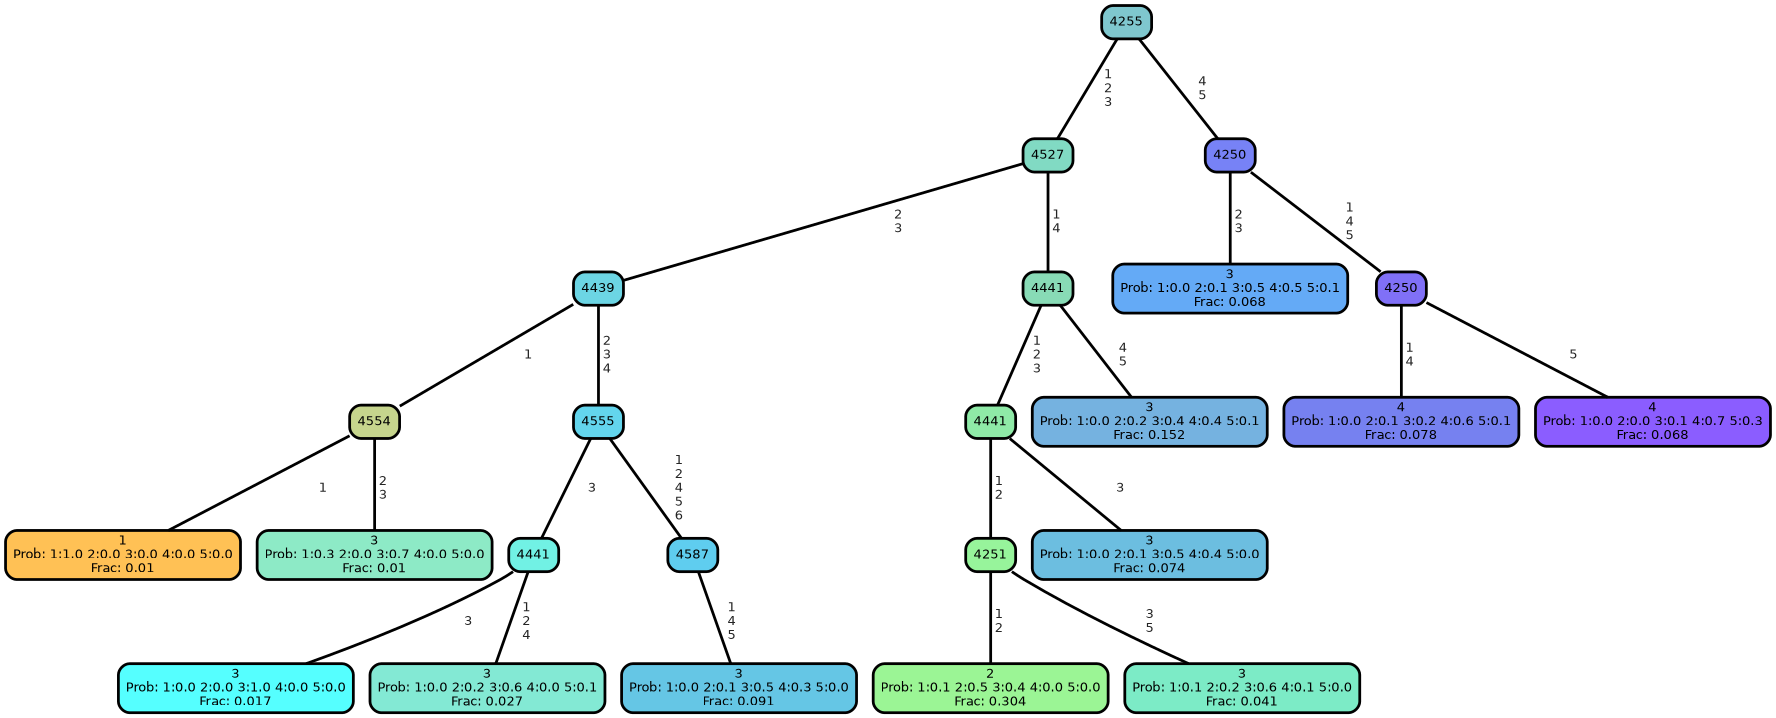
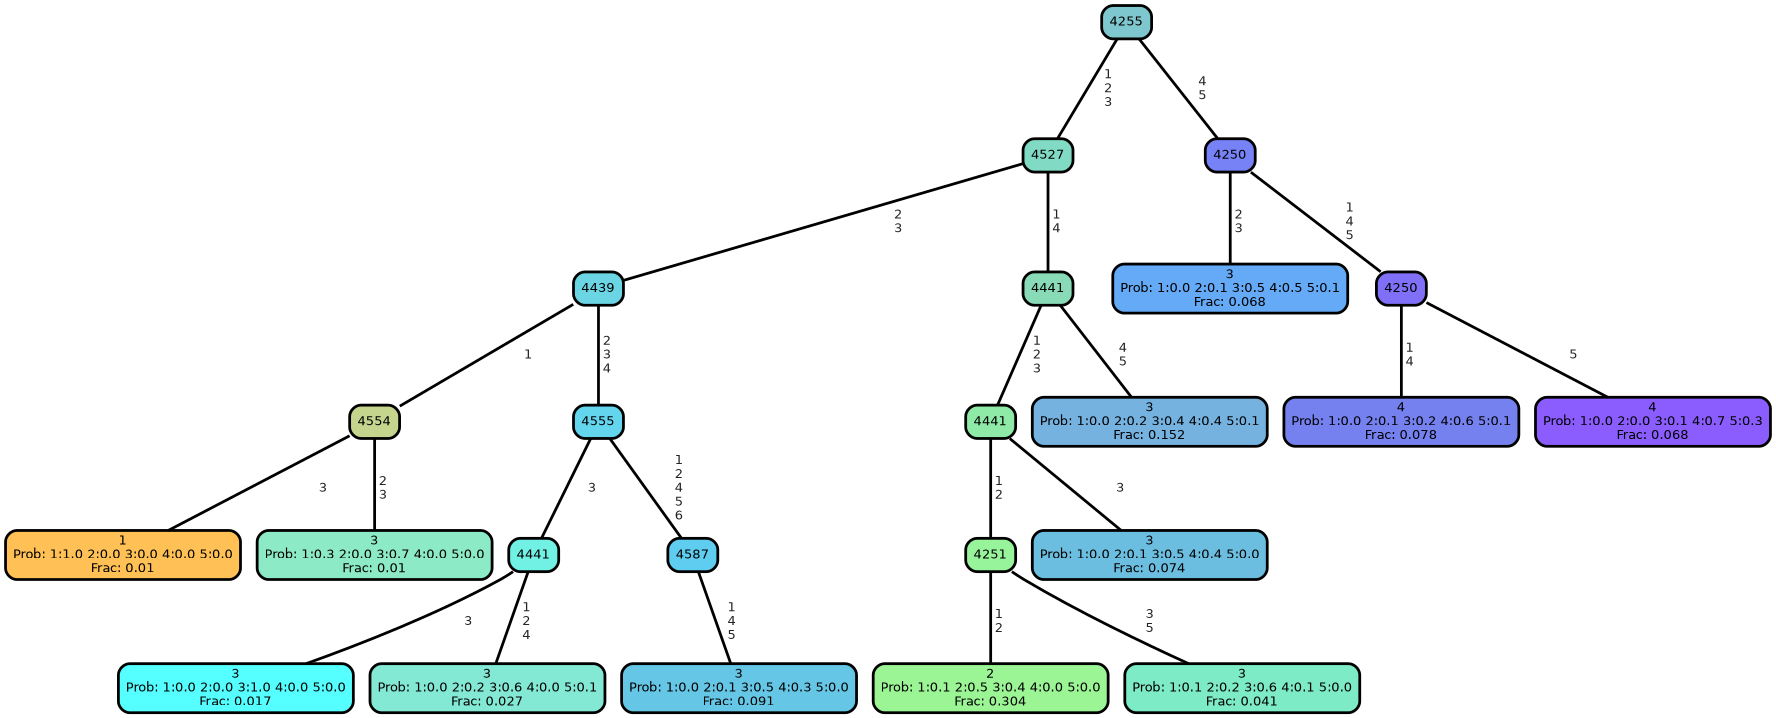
(321, 488) -> (321, 488)
